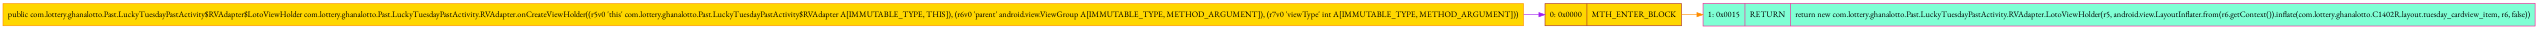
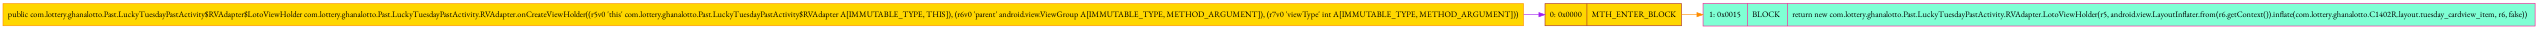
(1768, 14) -> (1766, 14)
